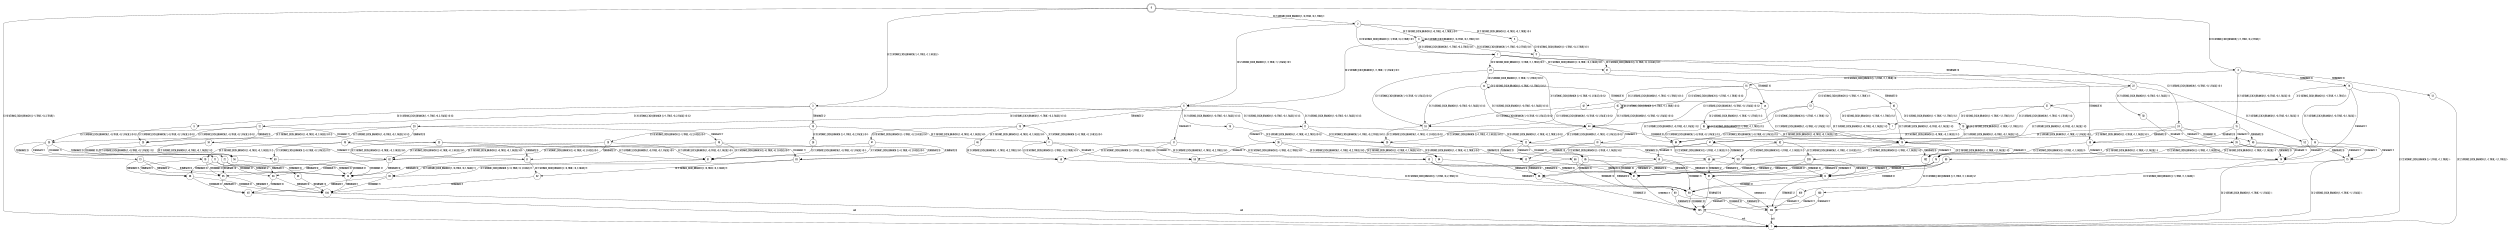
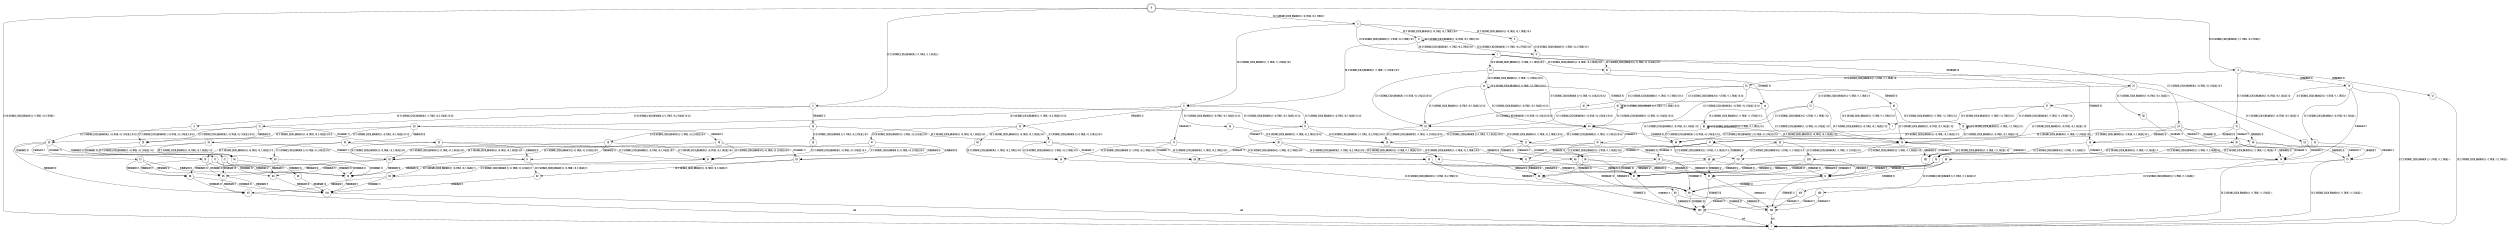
none -> (1626, 149)
(2371, 151) -> (2371, 151)
(267, 187) -> (107, 183)
